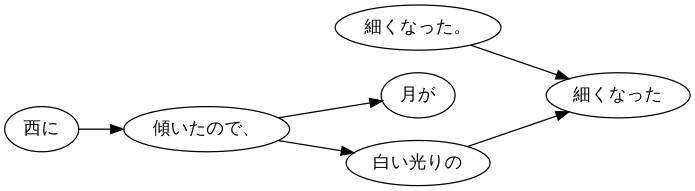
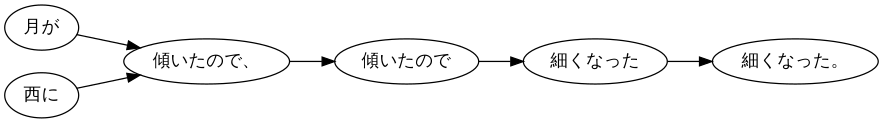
(514, 60) -> (683, 61)
(324, 110) -> (102, 40)
(418, 163) -> (407, 61)
